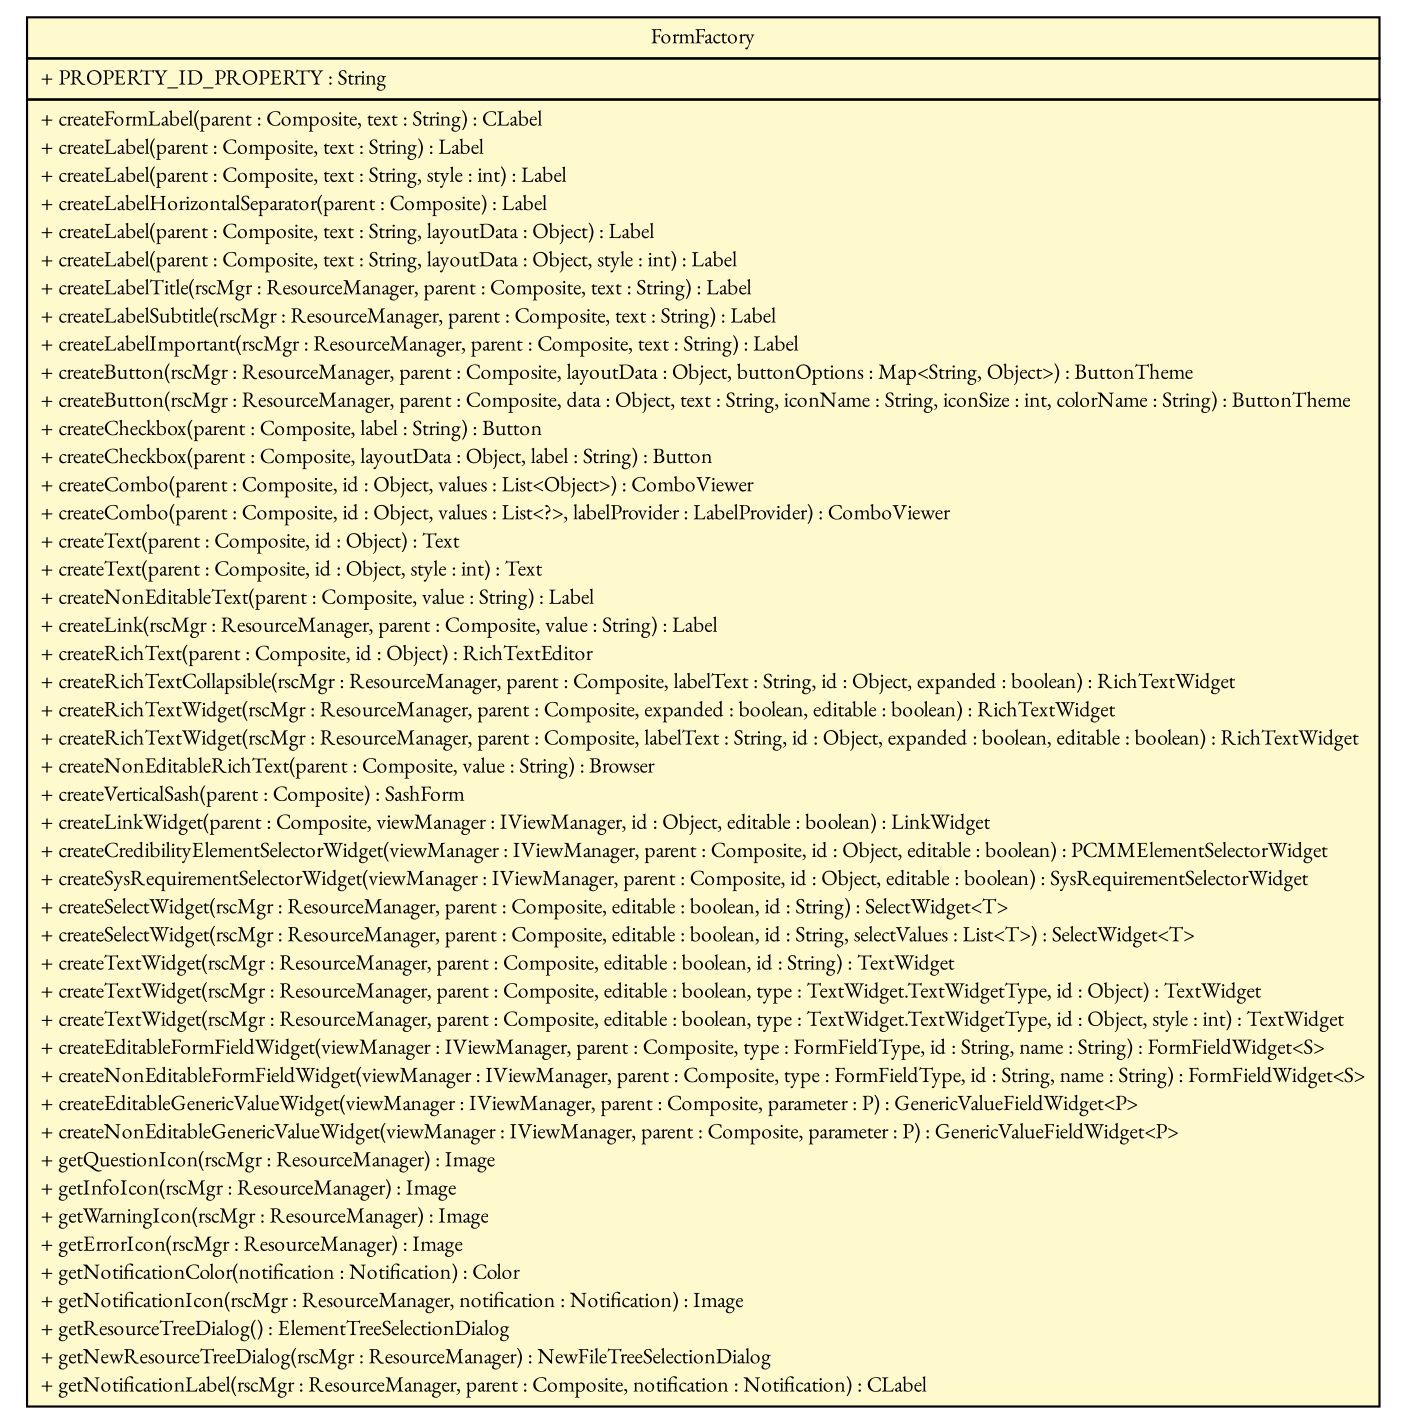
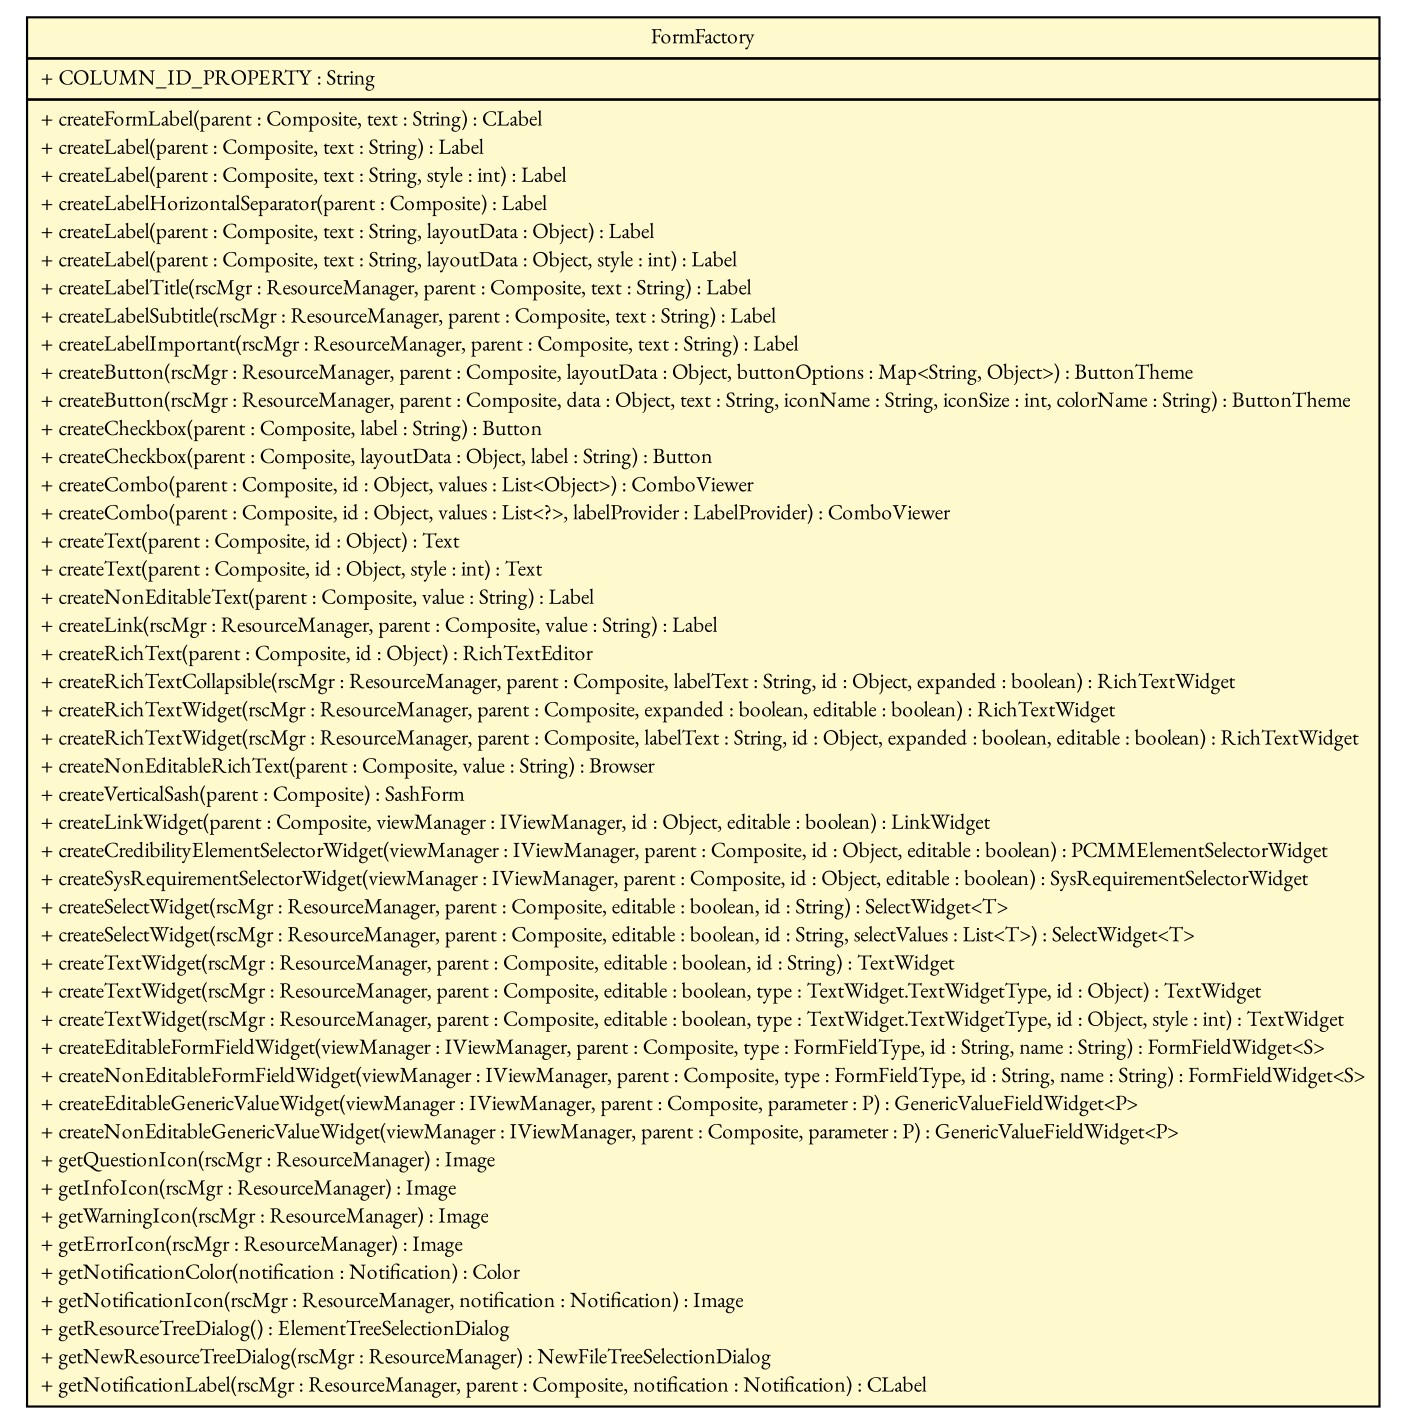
(214, 78) -> (209, 78)
